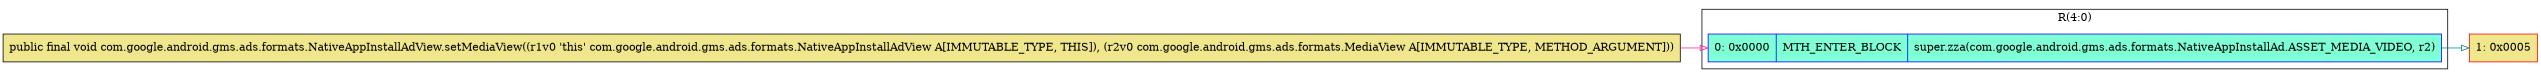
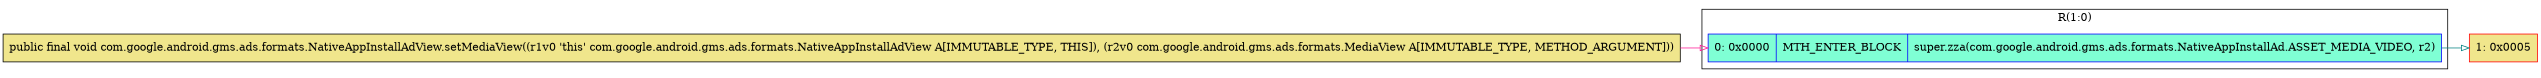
(2075, 18) -> (2075, 18)
